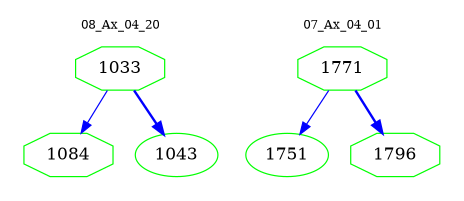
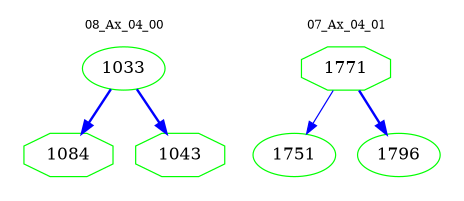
(121, 26) -> (124, 26)
(120, 68) -> (124, 68)
(97, 107) -> (100, 106)
(177, 155) -> (180, 155)
(395, 155) -> (399, 155)
